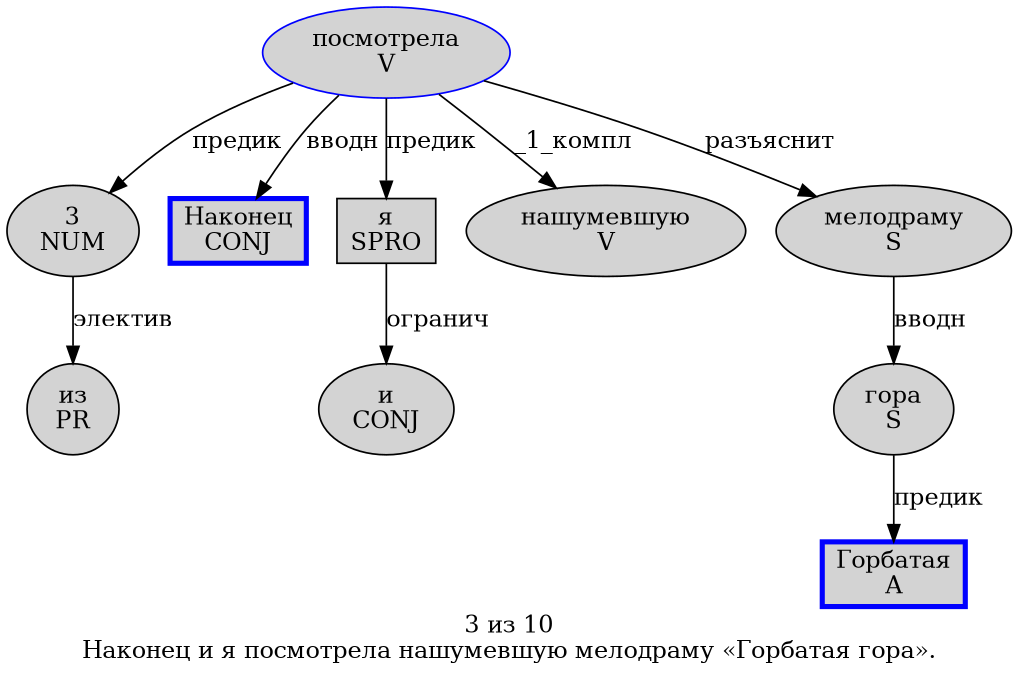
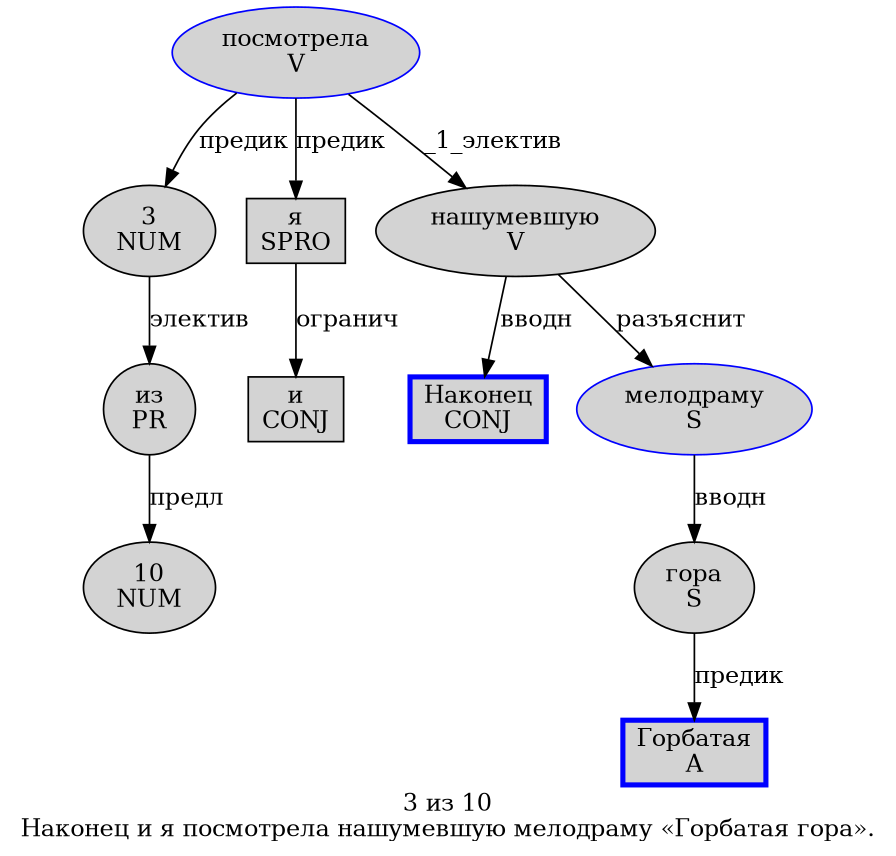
(644, 130) -> (599, 314)
(300, 137) -> (497, 318)
(574, 142) -> (493, 142)
(894, 231) -> (694, 409)
(386, 409) -> (296, 409)
none -> (149, 588)
